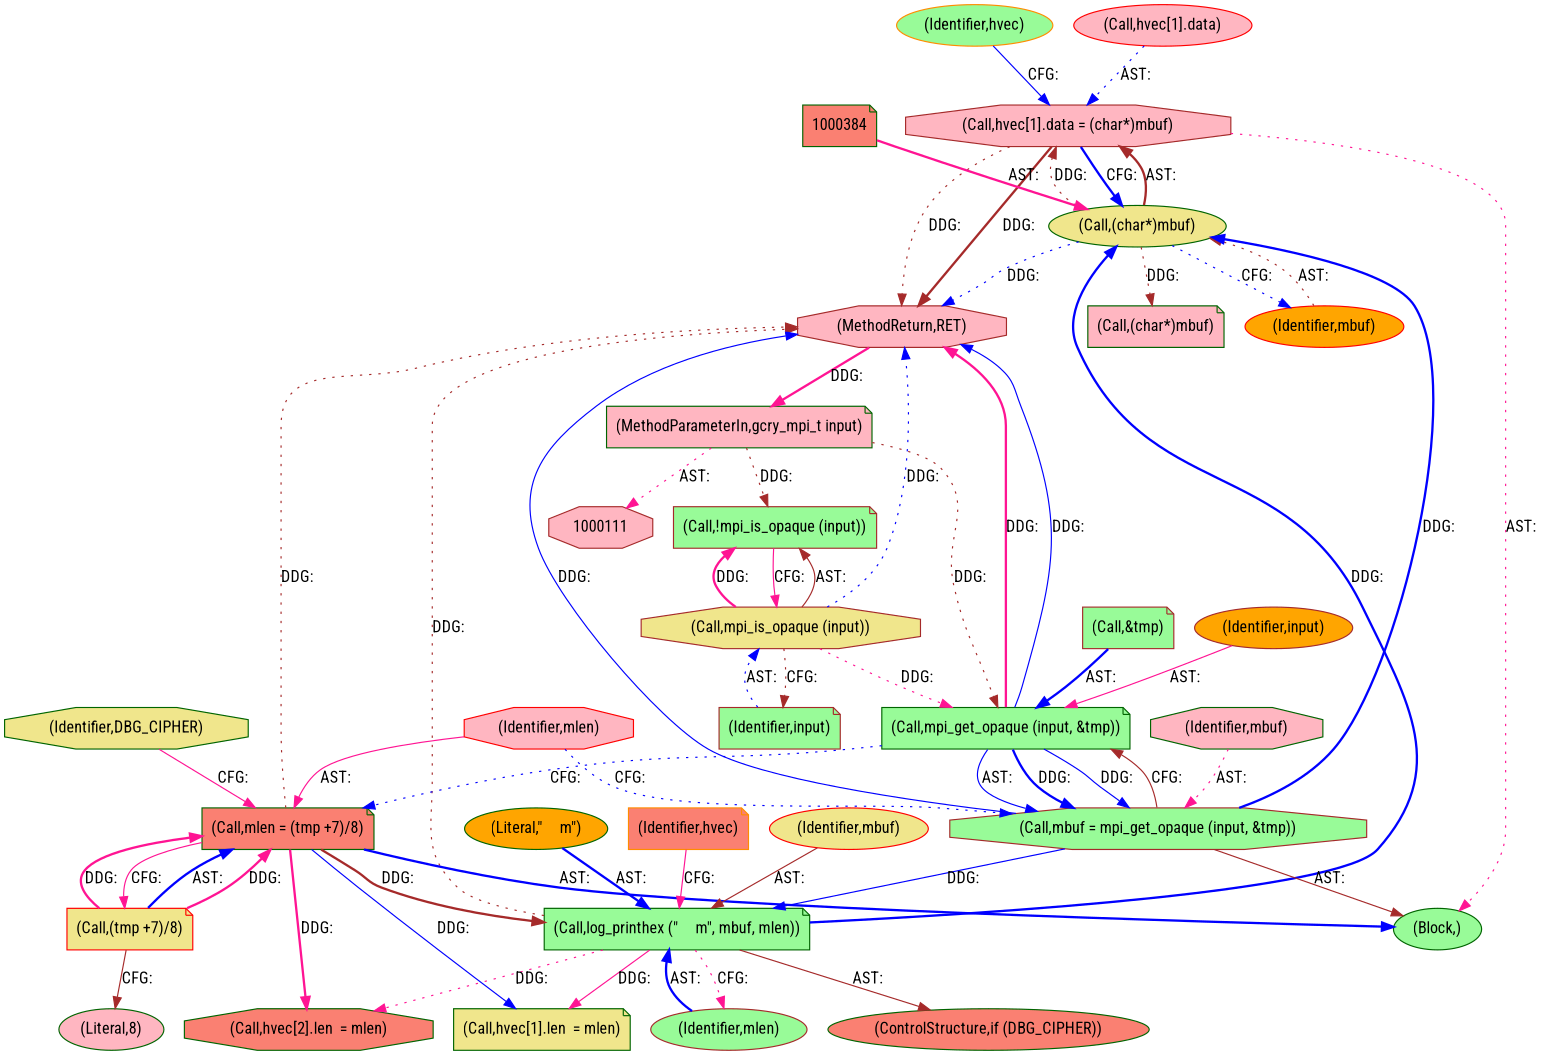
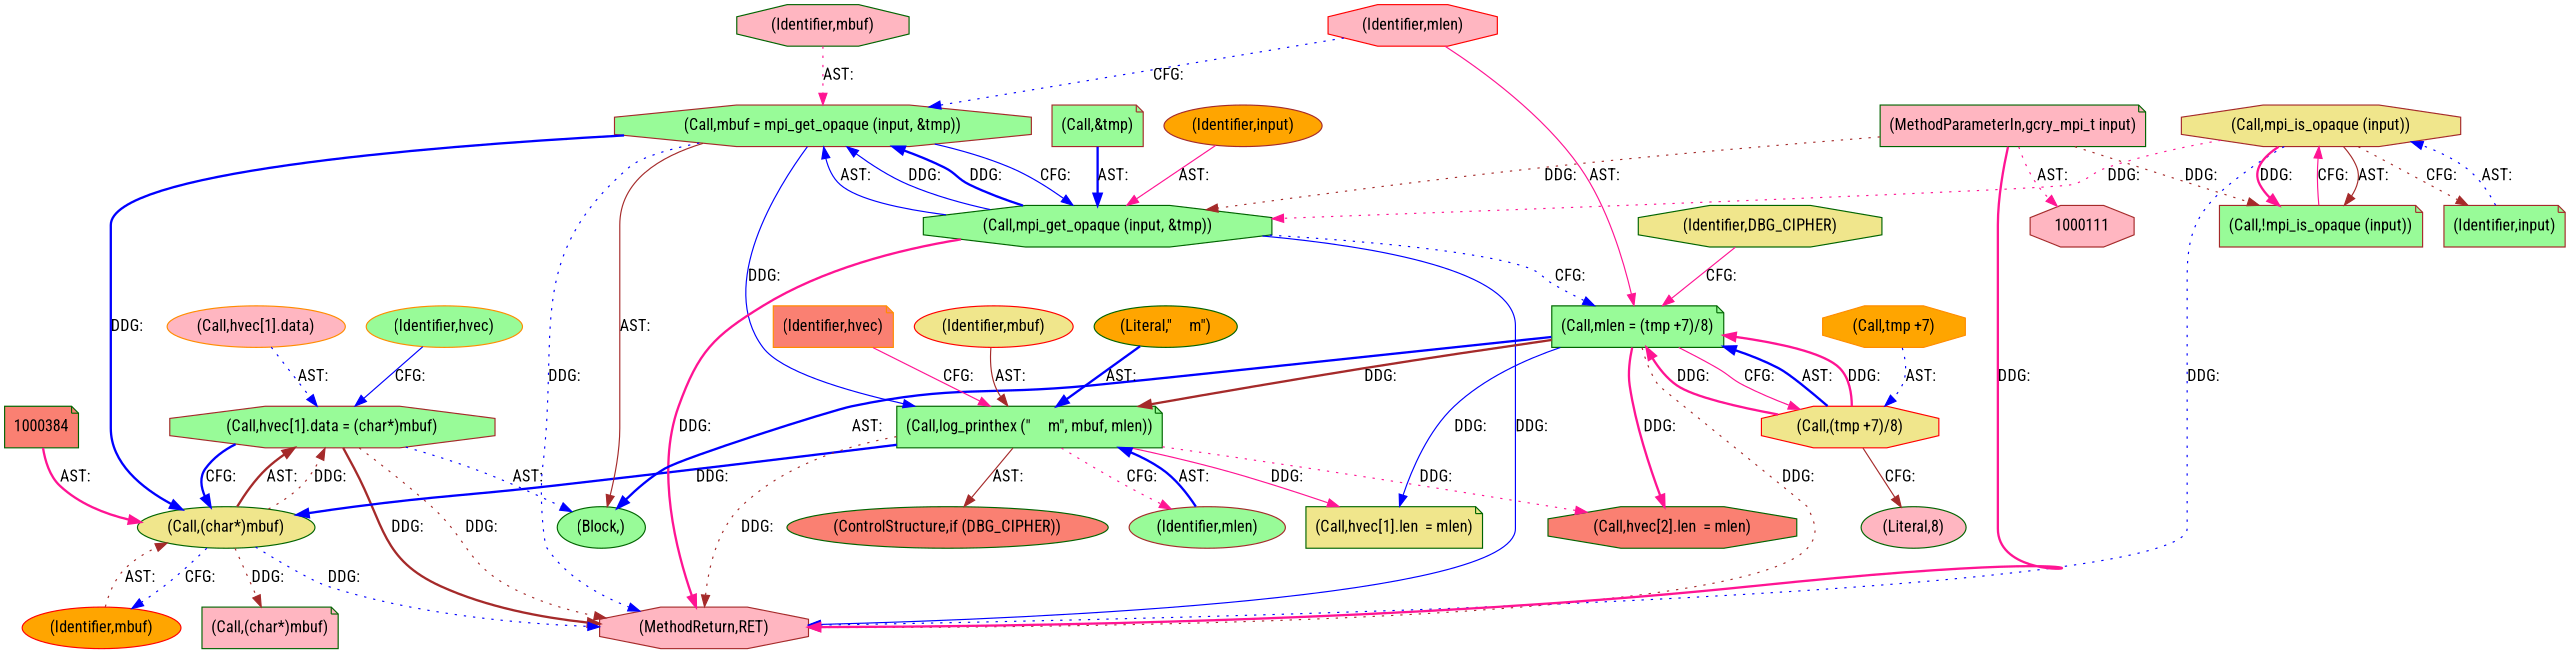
(1163, 25) -> (256, 327)
(1068, 126) -> (332, 427)
none -> (1894, 327)
(826, 374) -> (1759, 586)
(1506, 418) -> (485, 473)
(594, 636) -> (549, 360)
(1006, 728) -> (1098, 226)
(1146, 777) -> (1002, 164)
(288, 829) -> (1638, 327)
(130, 929) -> (1850, 427)
